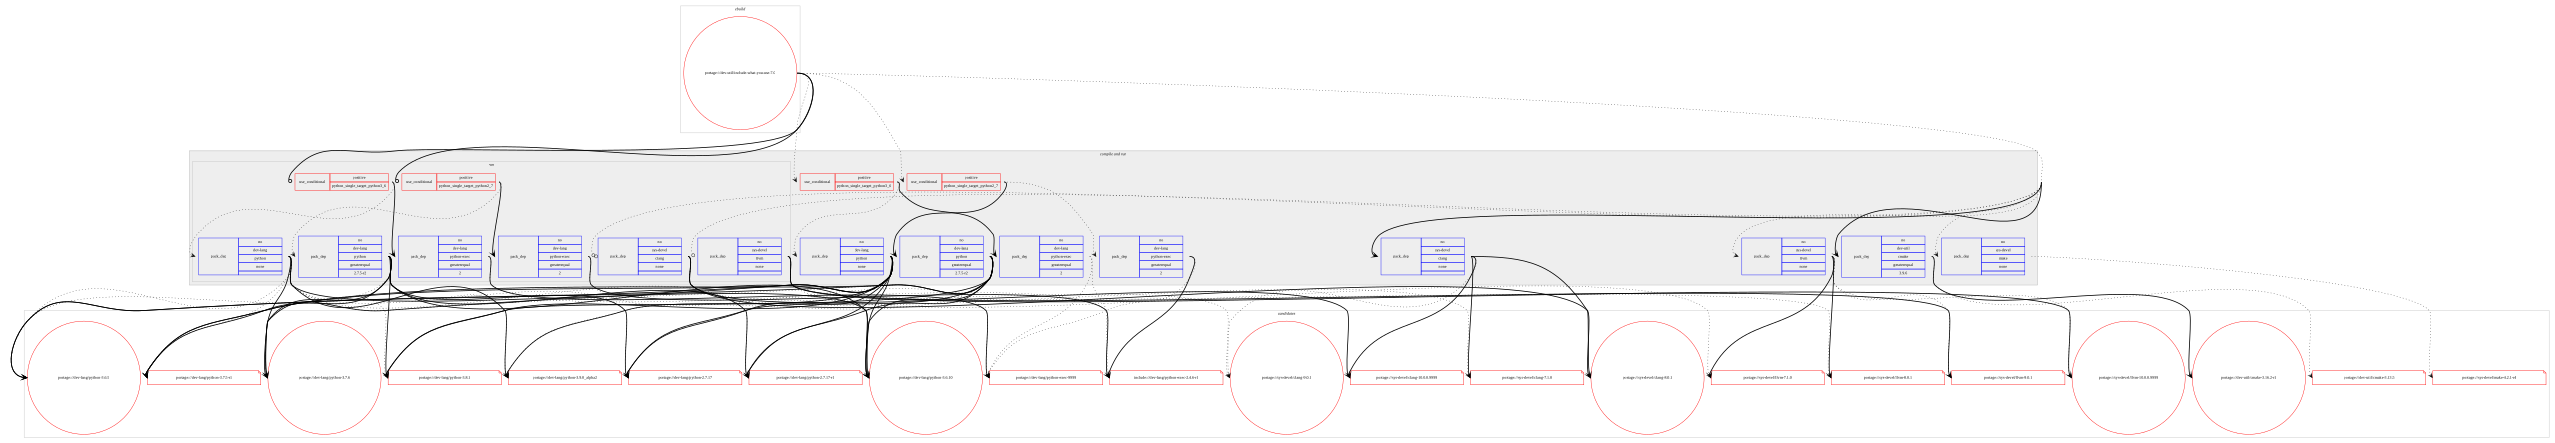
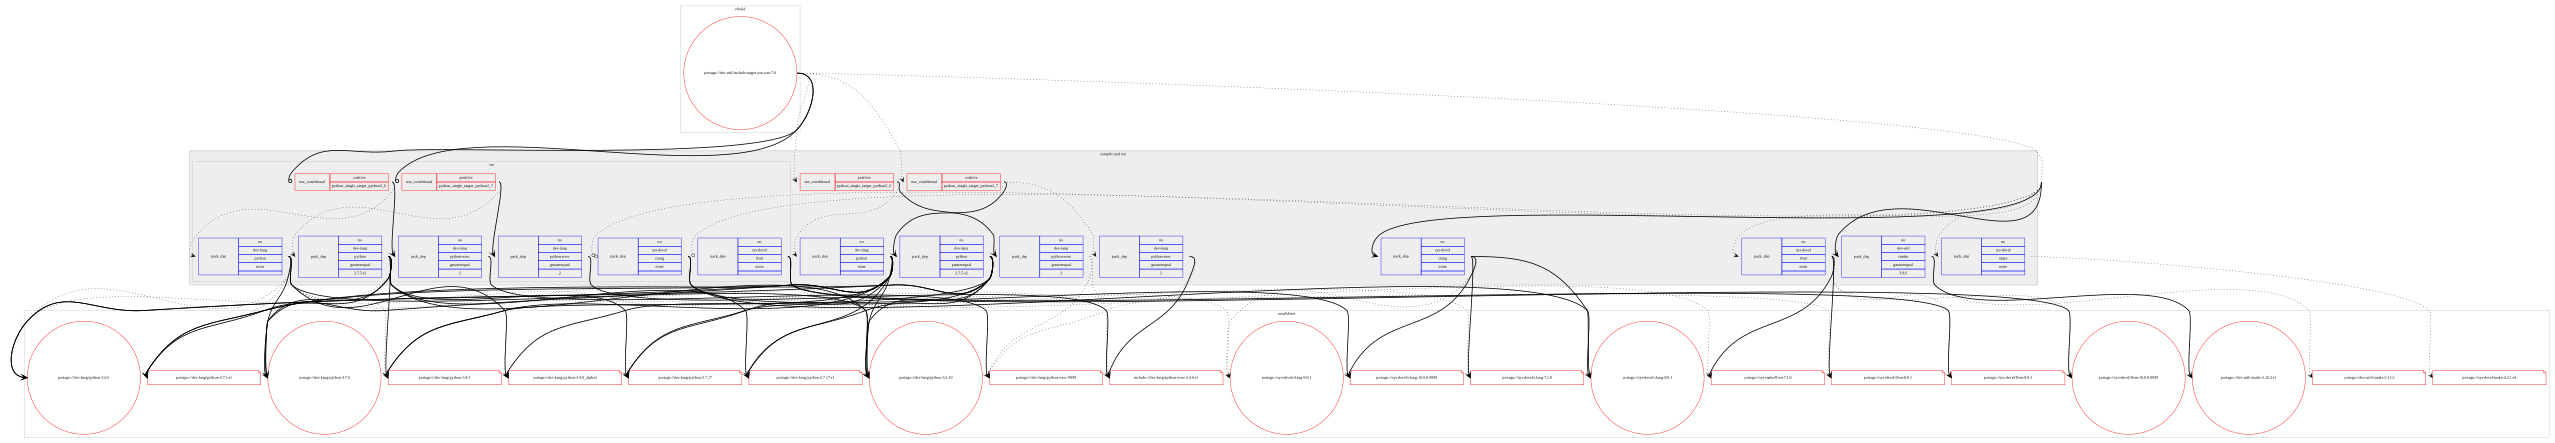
(740, 73) -> (740, 73)
(1768, 378) -> (1768, 378)
